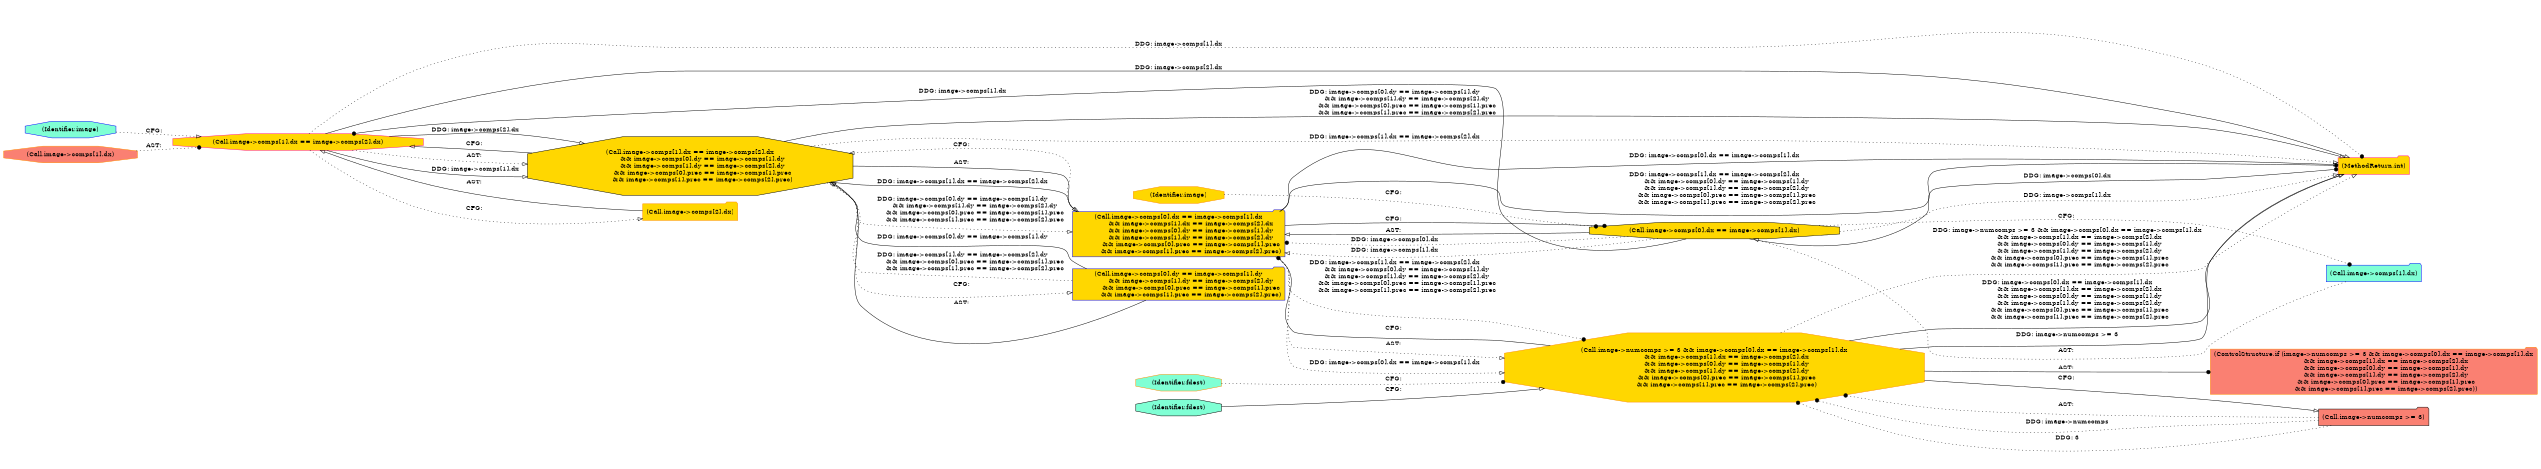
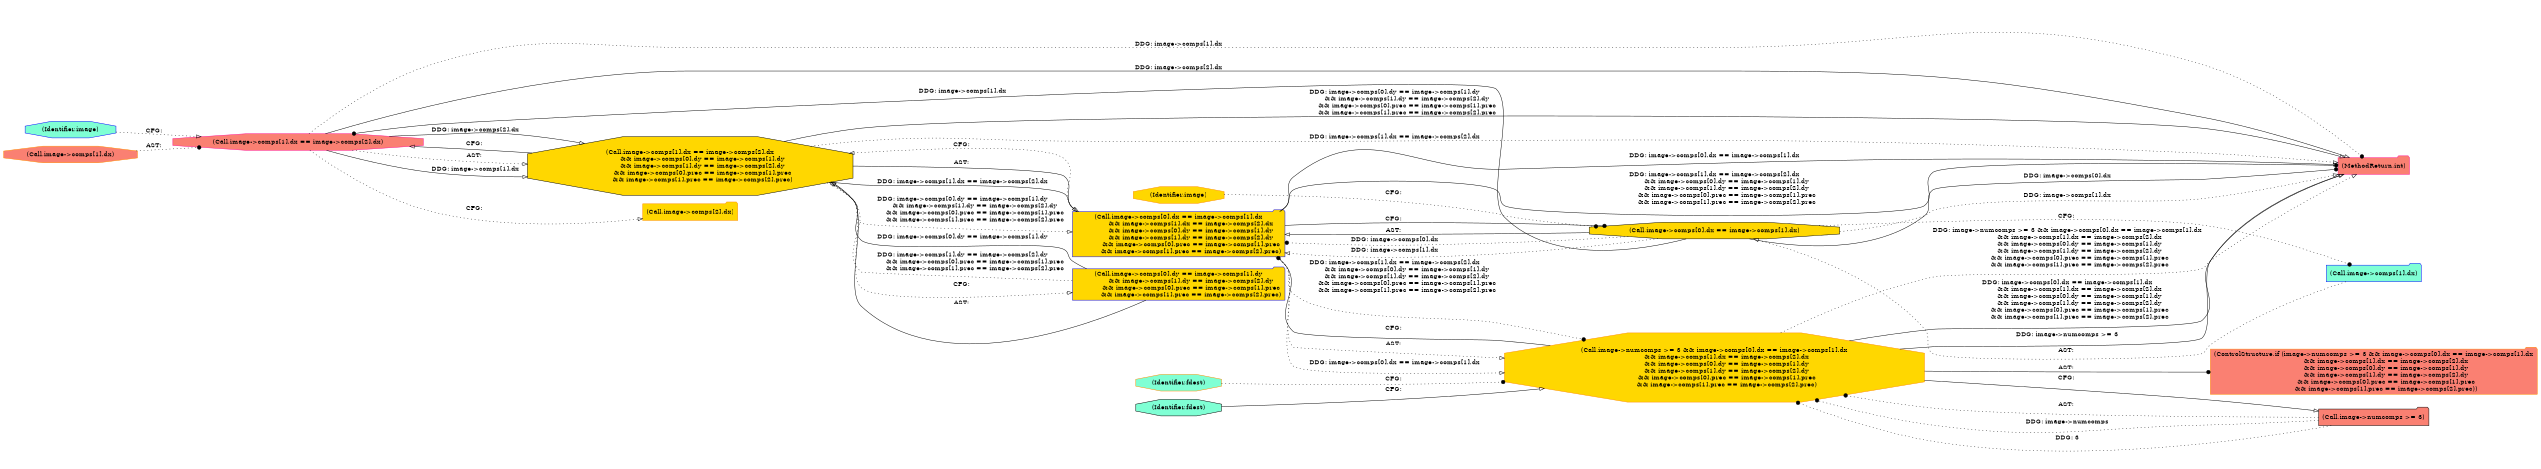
(298, 142) -> (298, 142)
(2374, 166) -> (2374, 166)
(481, 195) -> none
